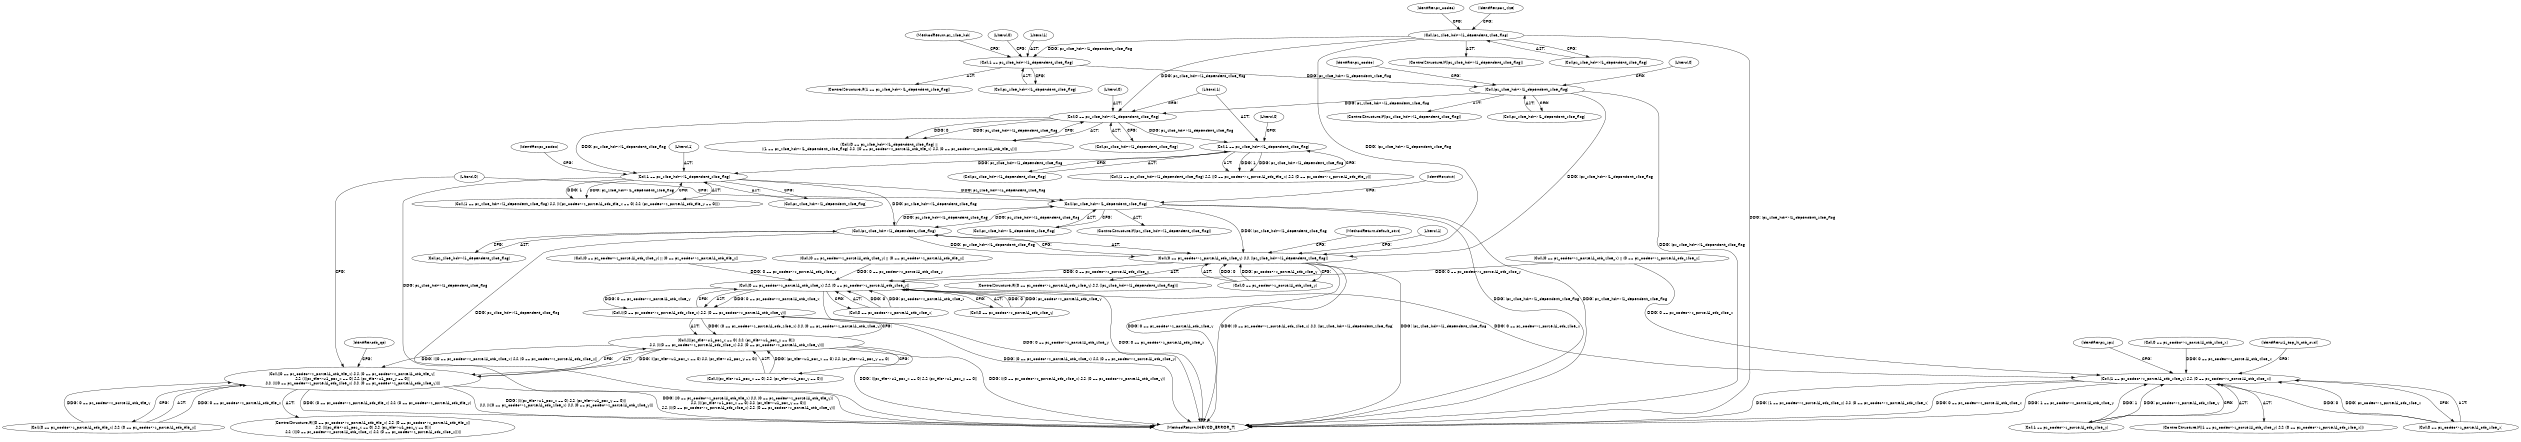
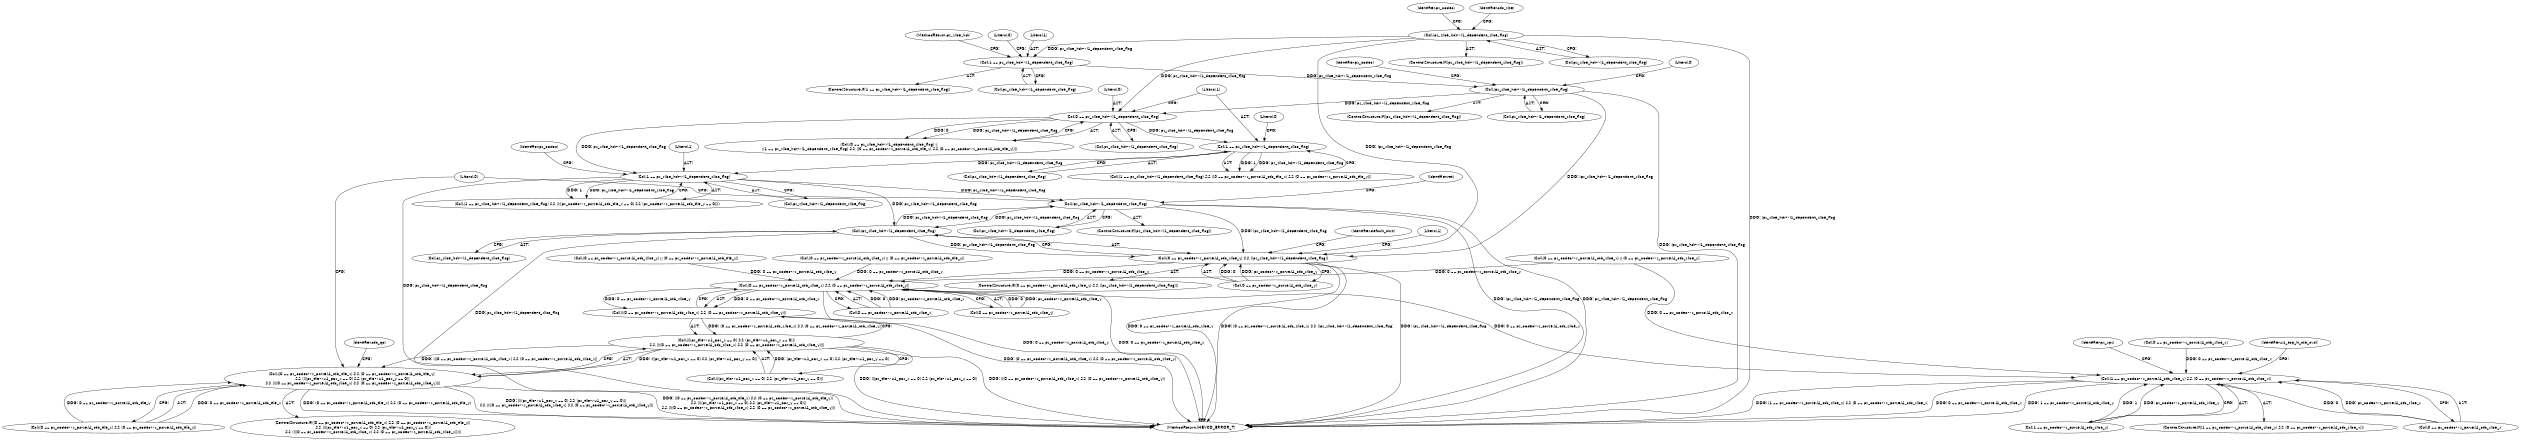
(1496, 8) -> (1496, 8)
(1441, 177) -> (1441, 177)
(1373, 231) -> (1373, 231)
